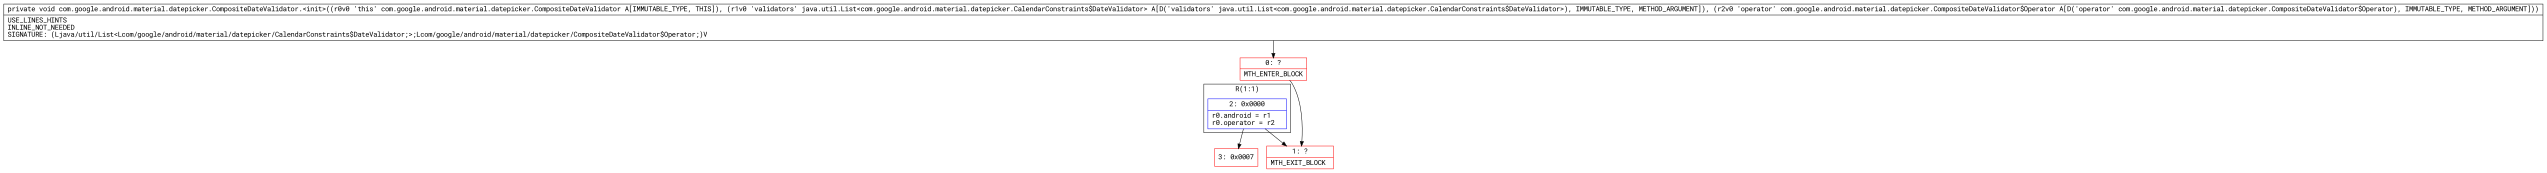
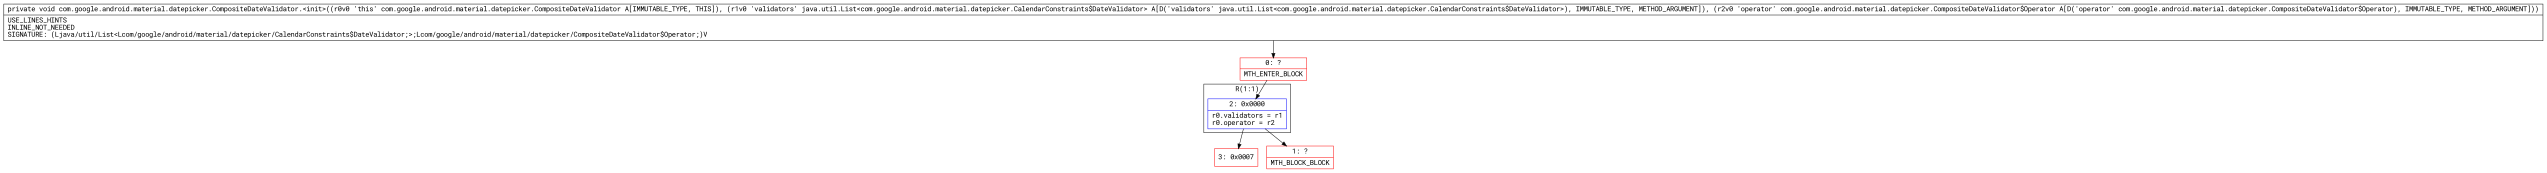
(1301, 110) -> (1263, 88)
(1241, 116) -> (1247, 116)
(1298, 163) -> (1300, 163)
